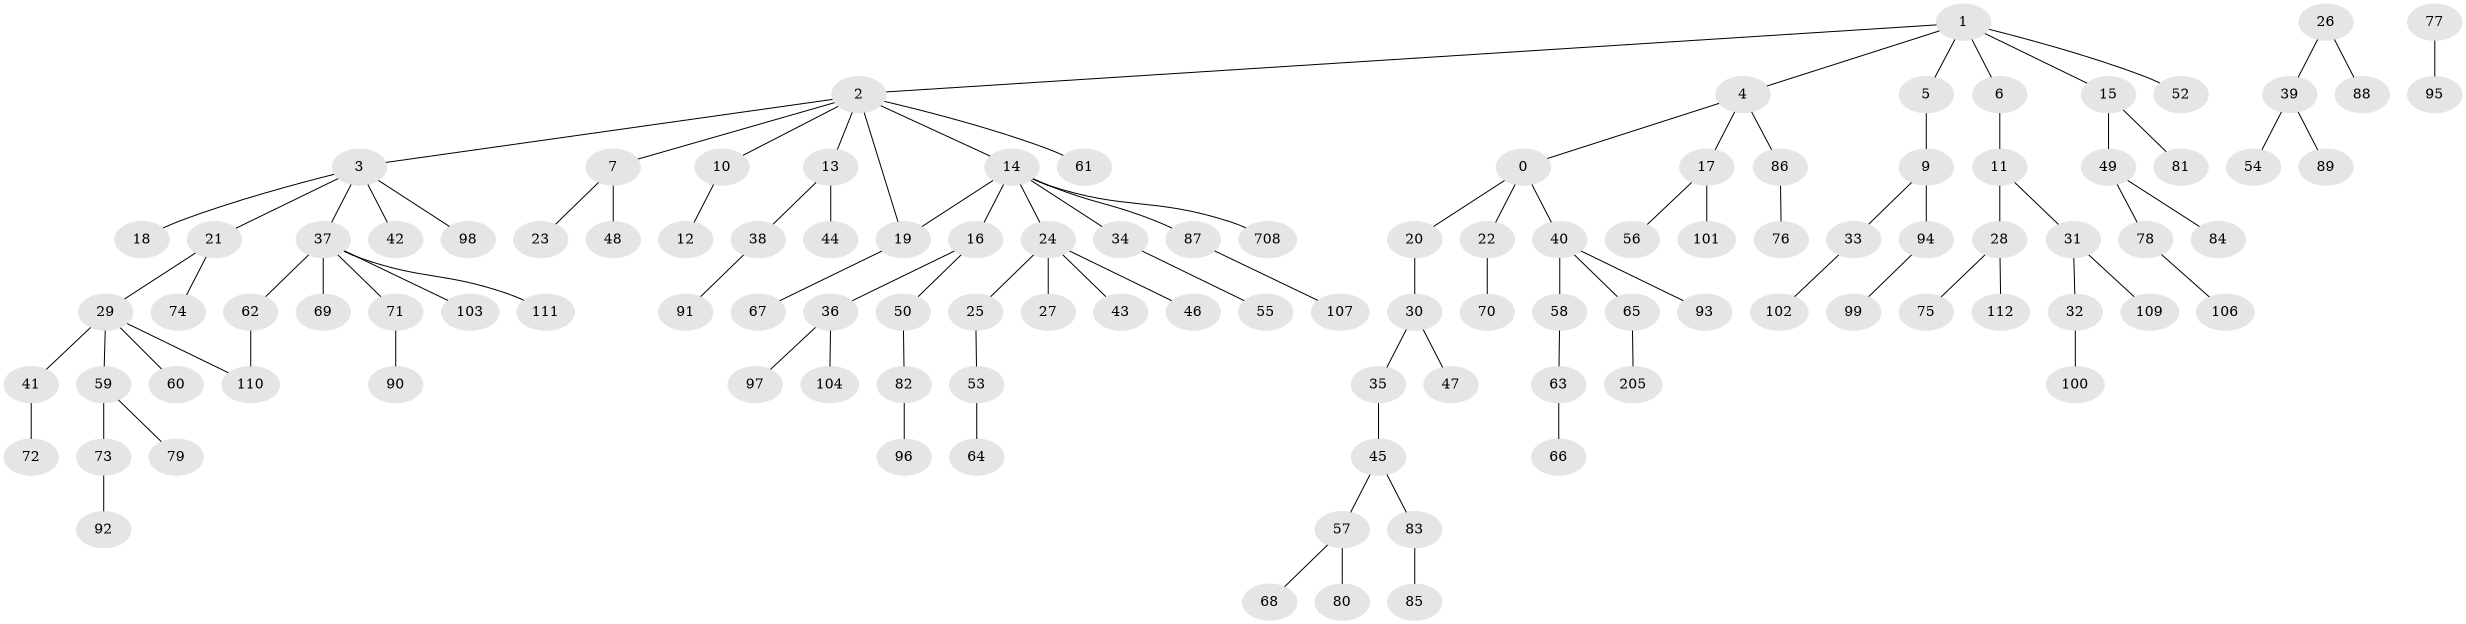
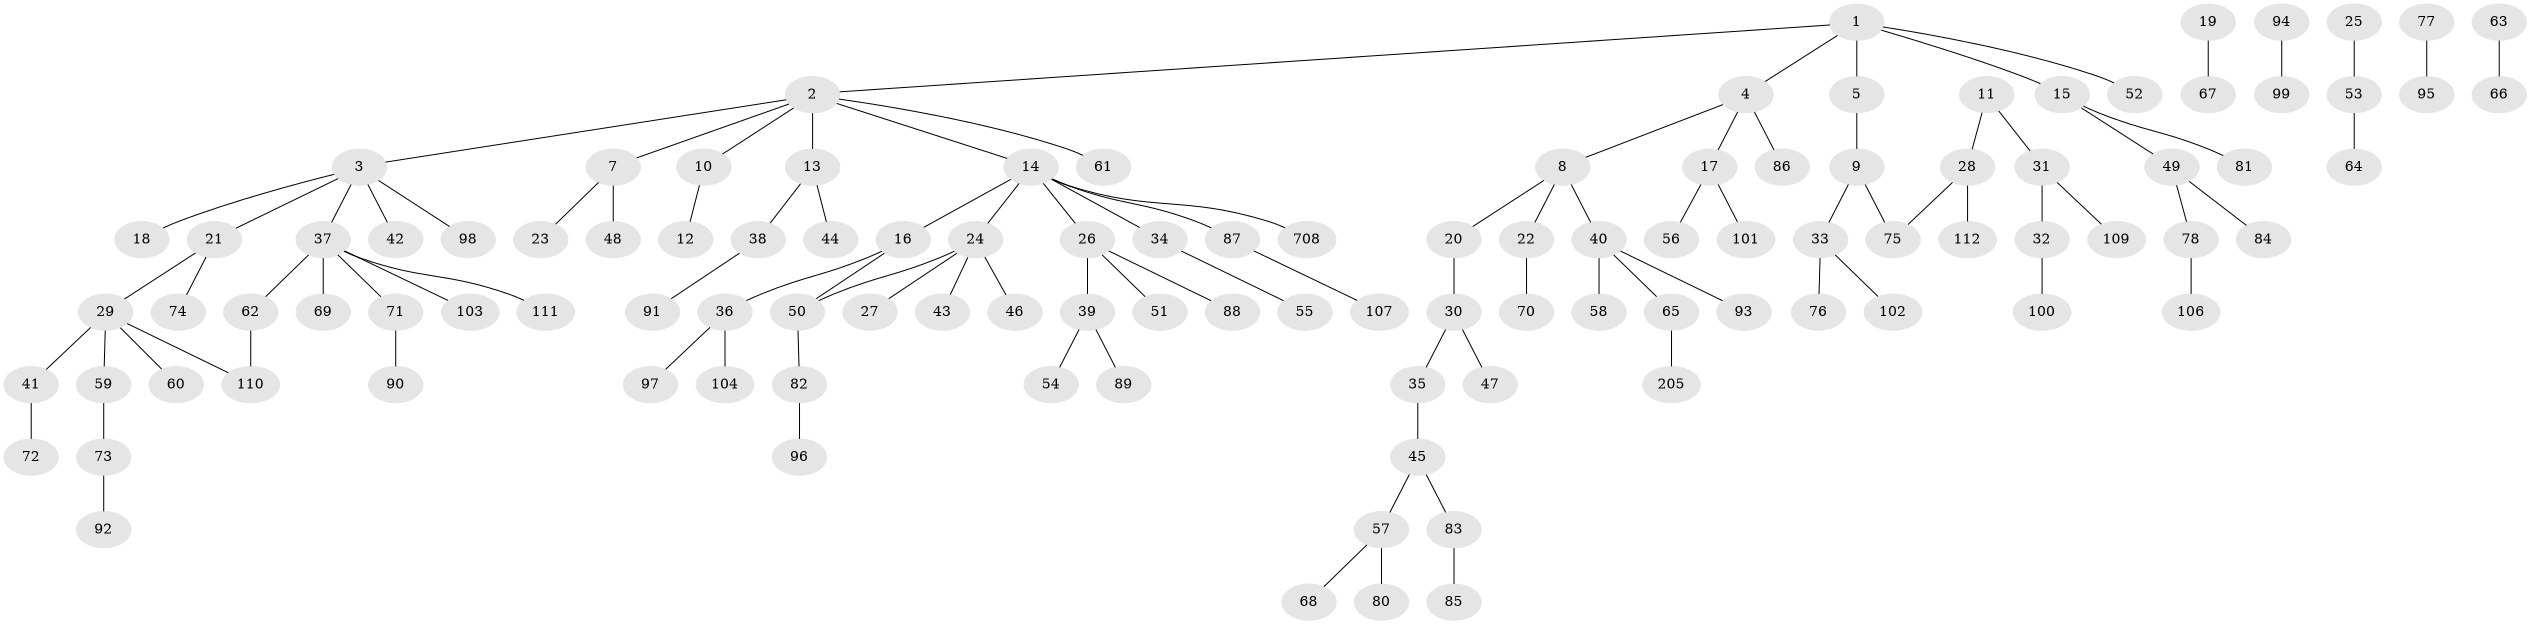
(2000, 95) -> none
(881, 167) -> none
(1524, 167) -> (1563, 167)
(957, 203) -> (1059, 203)
(1781, 204) -> (1820, 276)
(1926, 204) -> (1875, 203)
(1012, 276) -> (887, 276)
none -> (1160, 312)
(1559, 349) -> none
(176, 457) -> none
